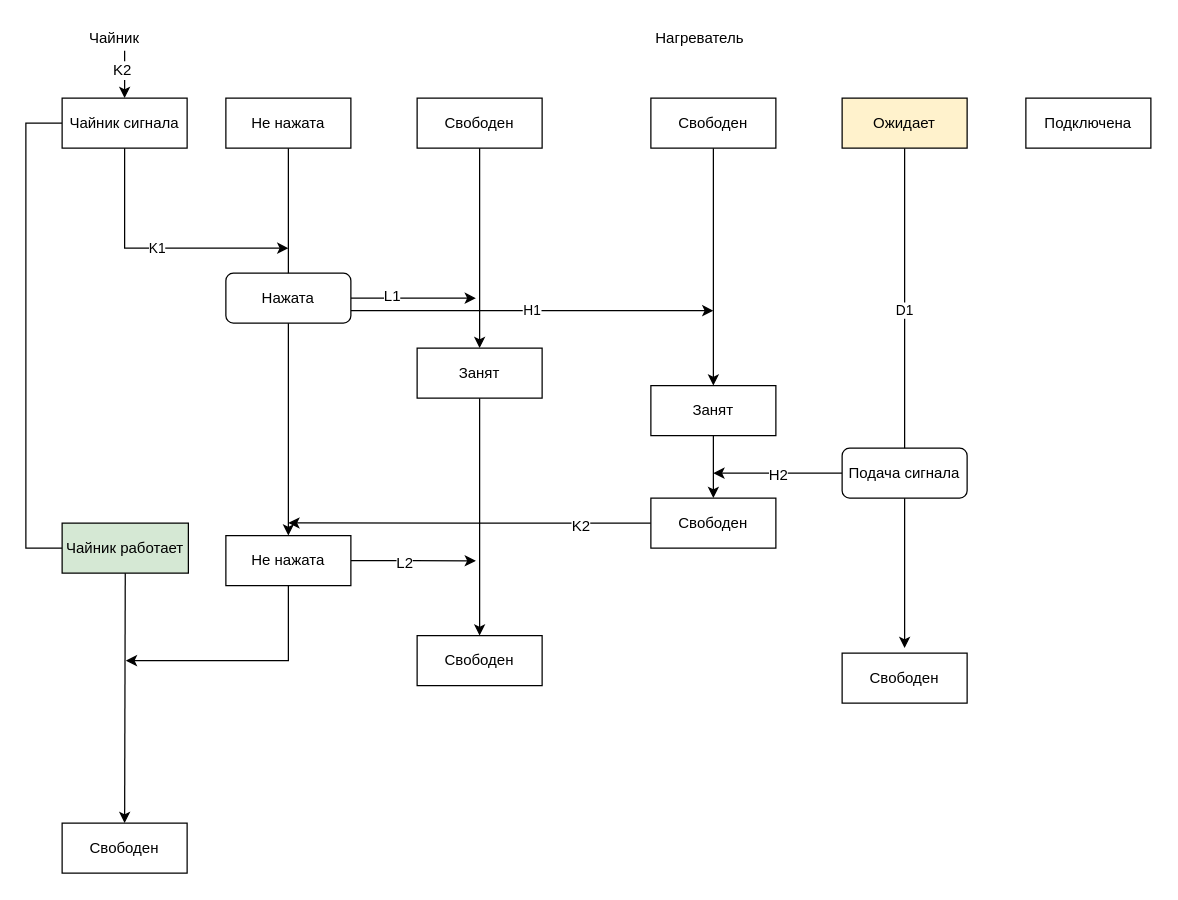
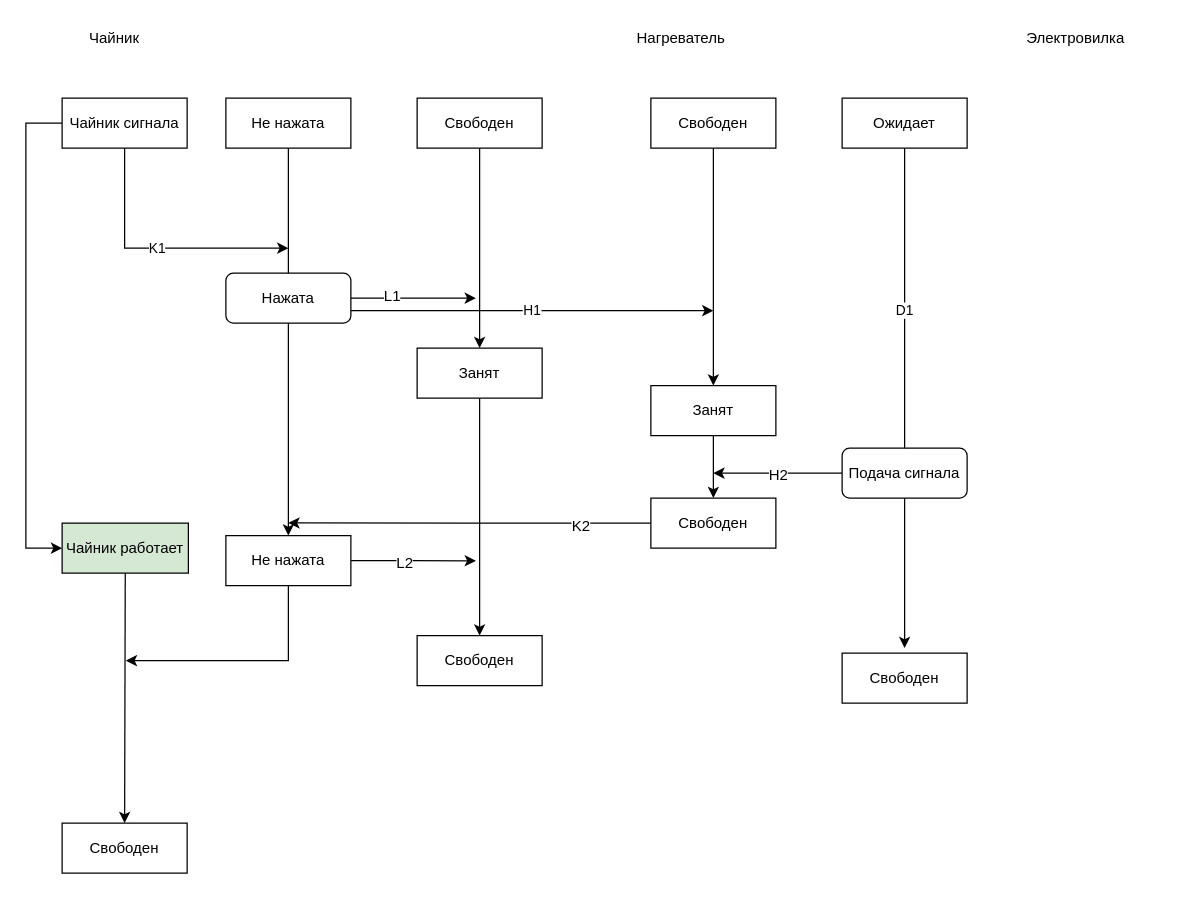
(716, 38) -> (697, 38)
none -> (1076, 38)
(124, 70) -> none
(904, 123) -> (904, 123)
(1088, 123) -> none
(55, 548) -> (52, 548)
